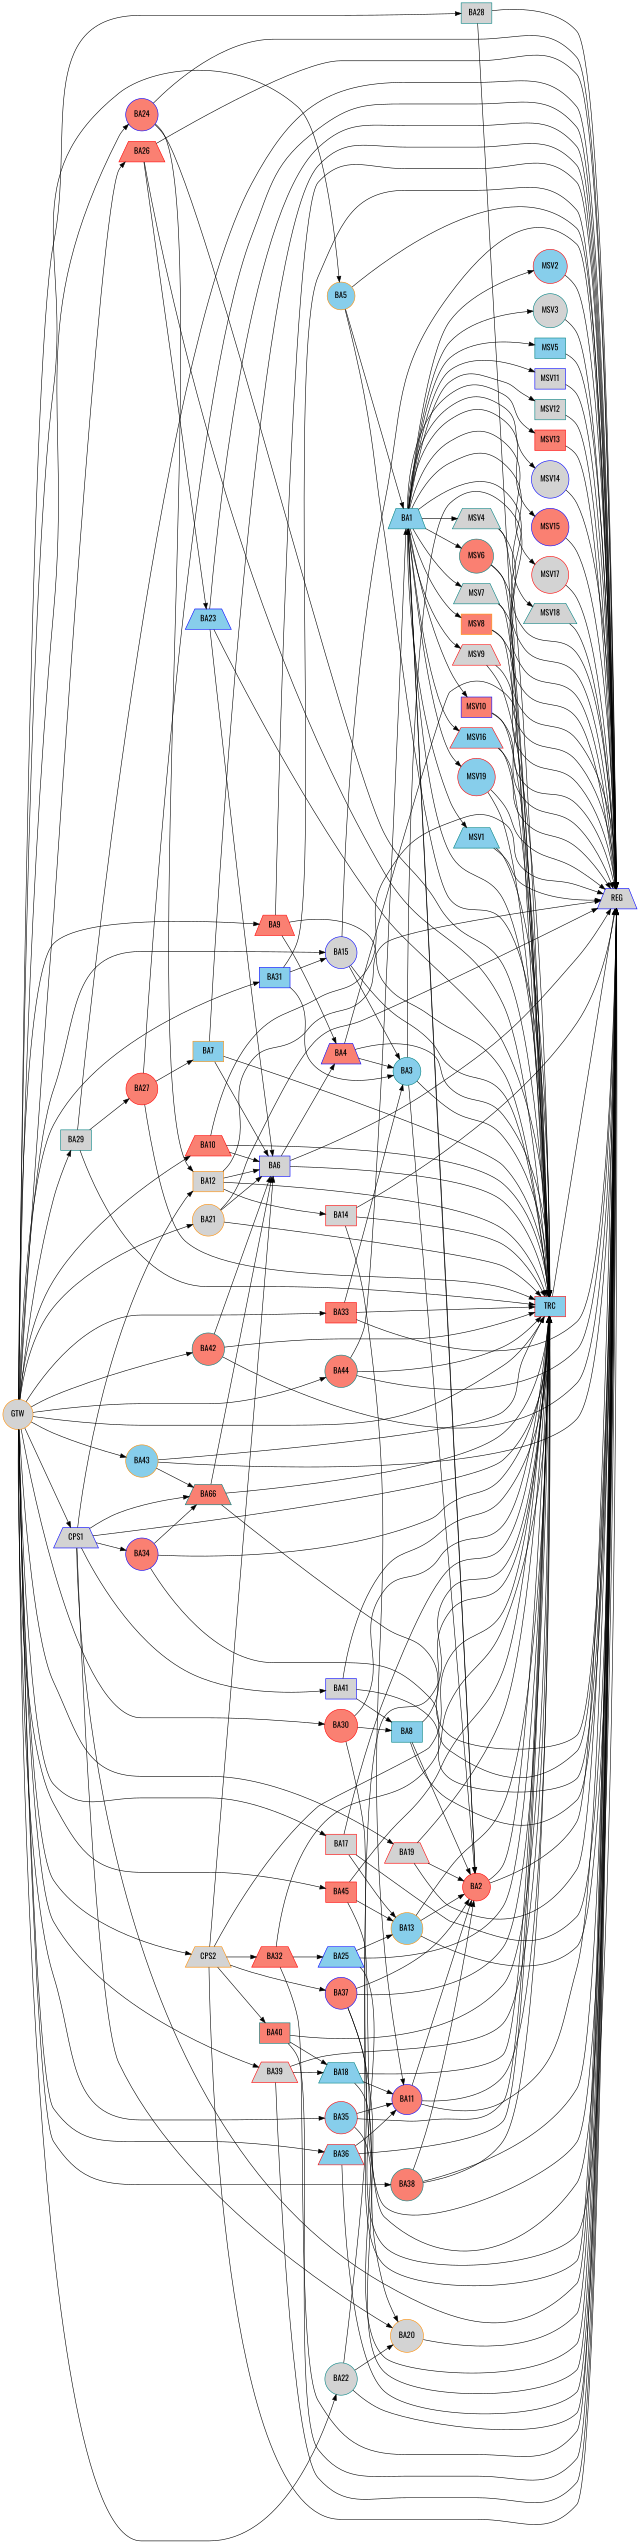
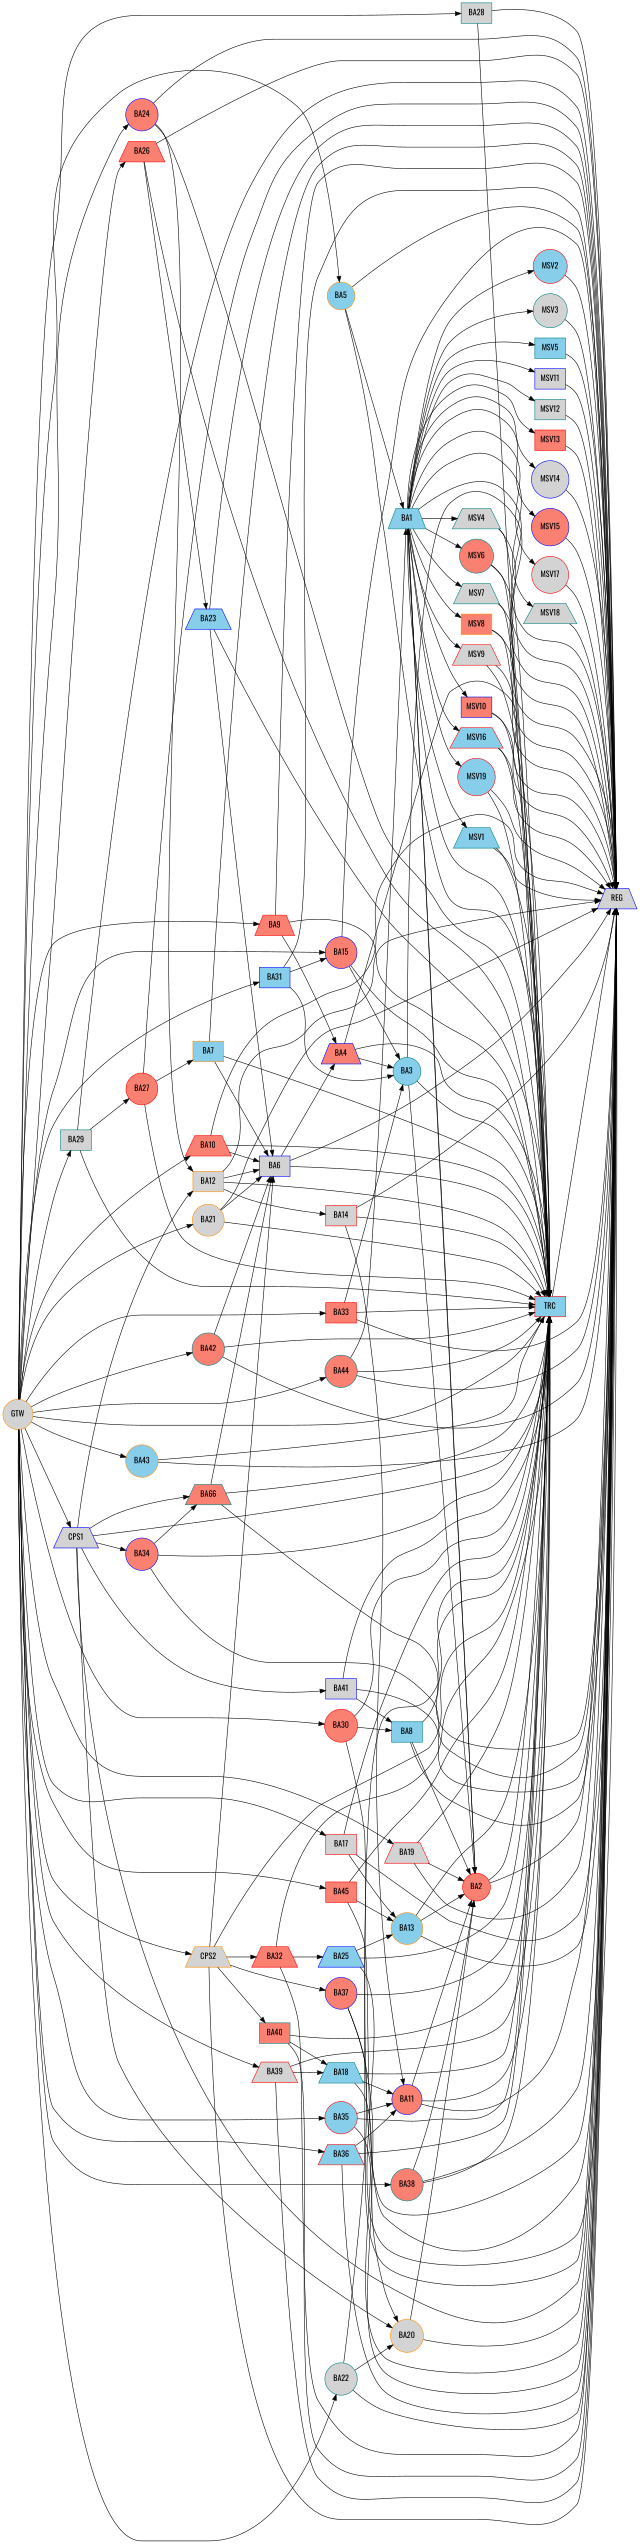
(341, 953) -> (341, 953)
(172, 1476) -> none
(420, 1957) -> (444, 2113)
